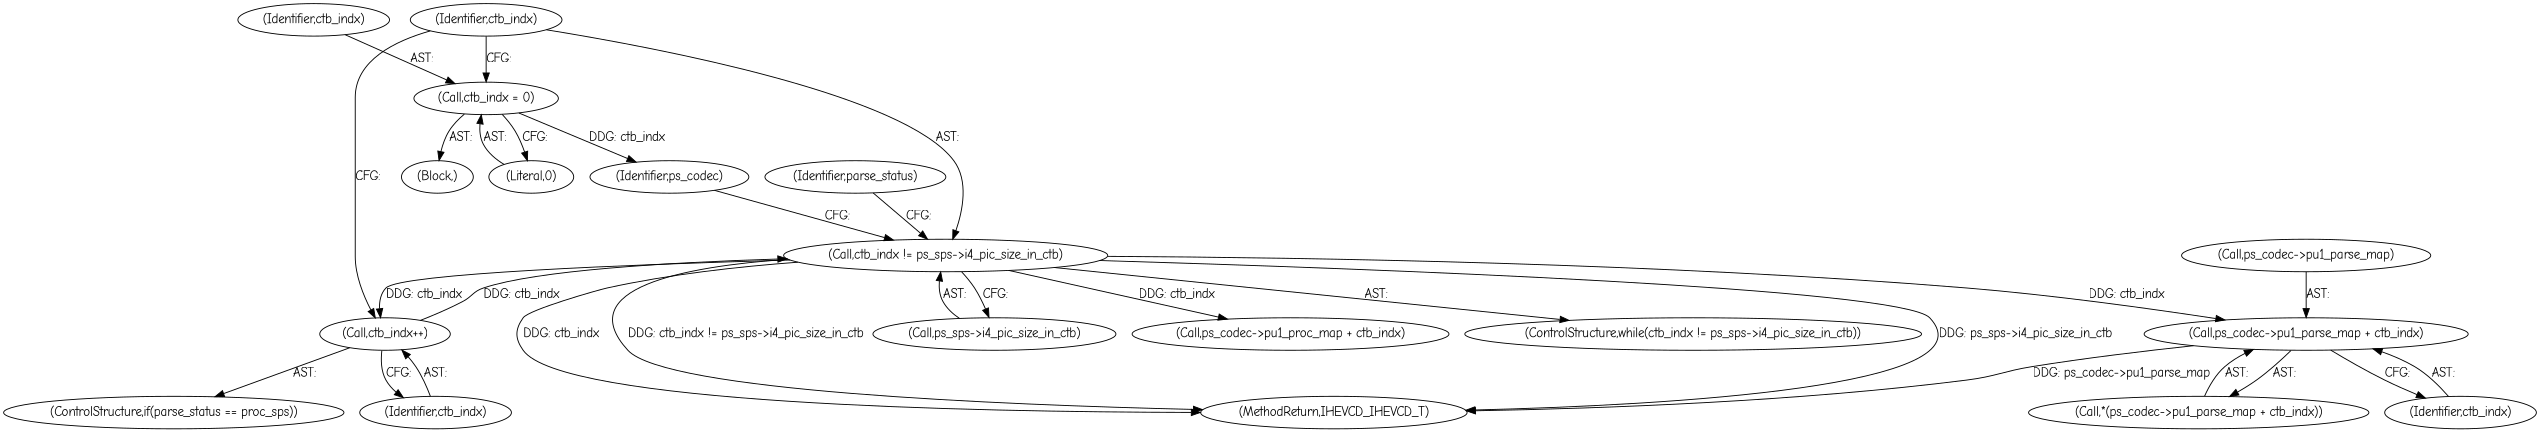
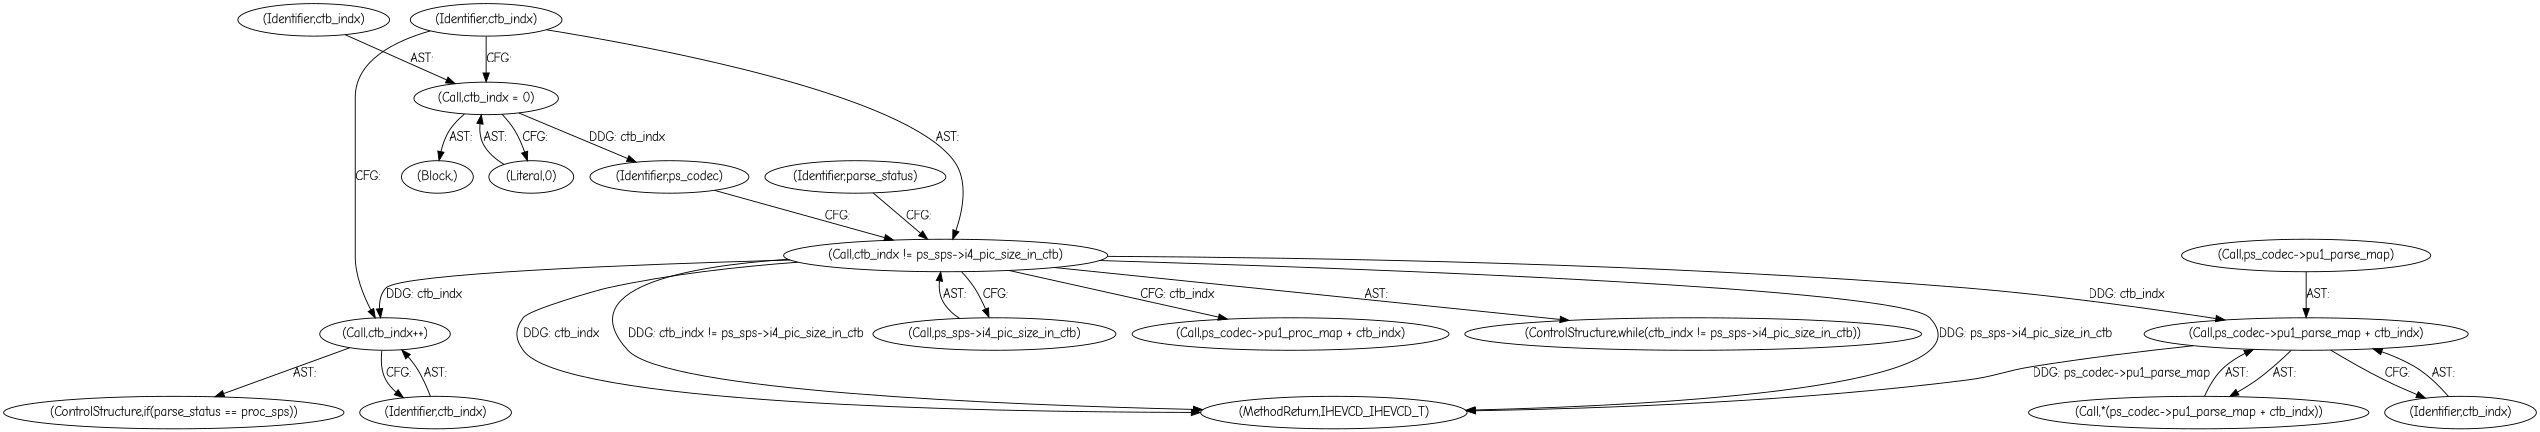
(540, 276) -> none
(1177, 295) -> (1177, 295)
